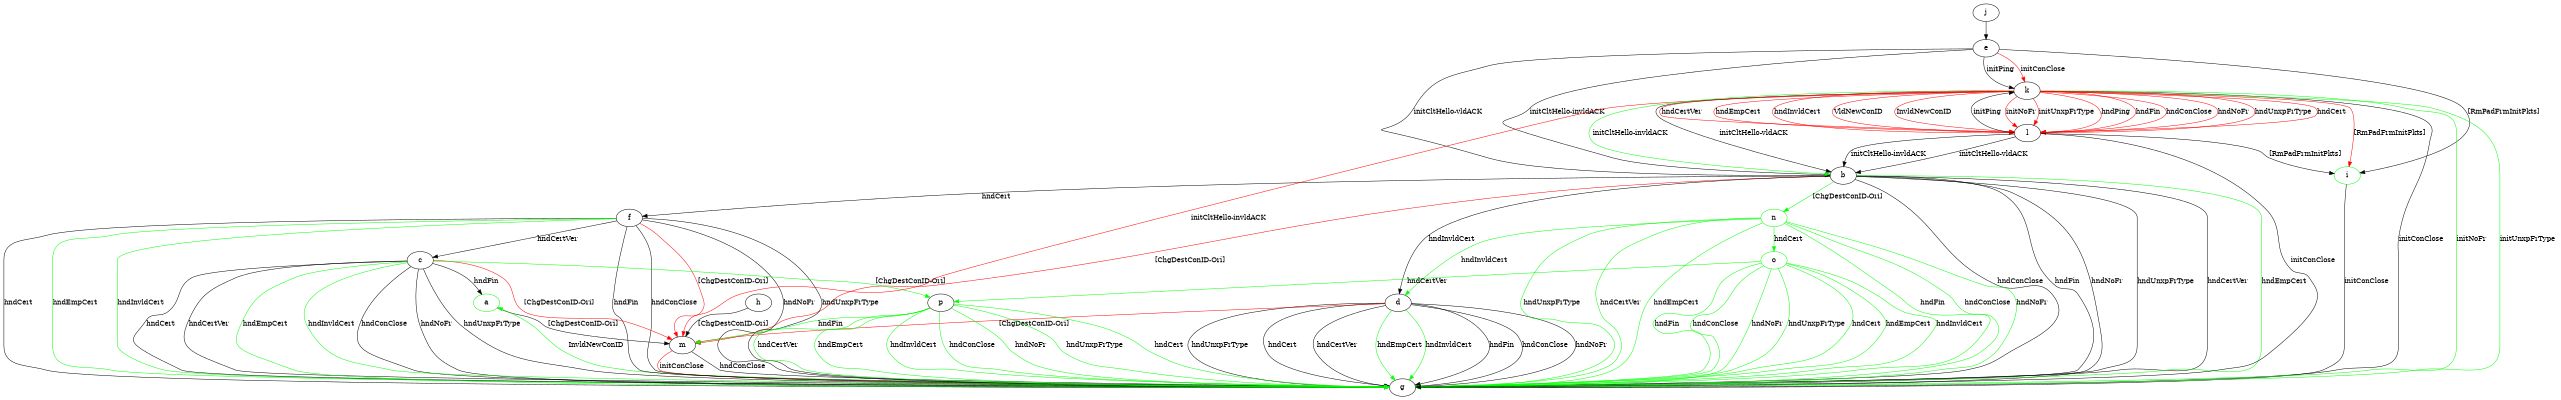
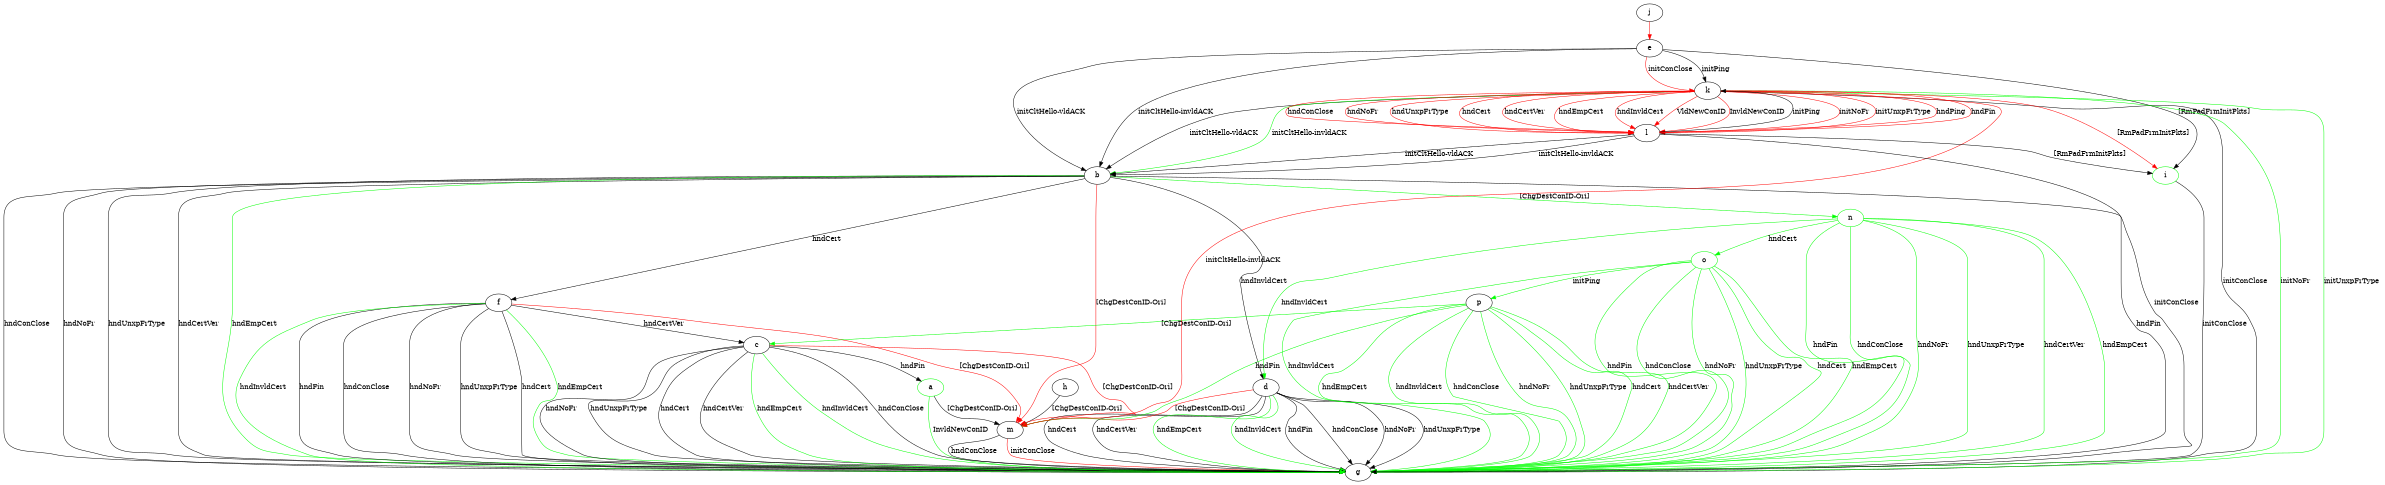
(1986, 28) -> (1650, 28)
(680, 271) -> (1120, 324)
(1428, 282) -> (1588, 282)
(937, 381) -> (1111, 470)
